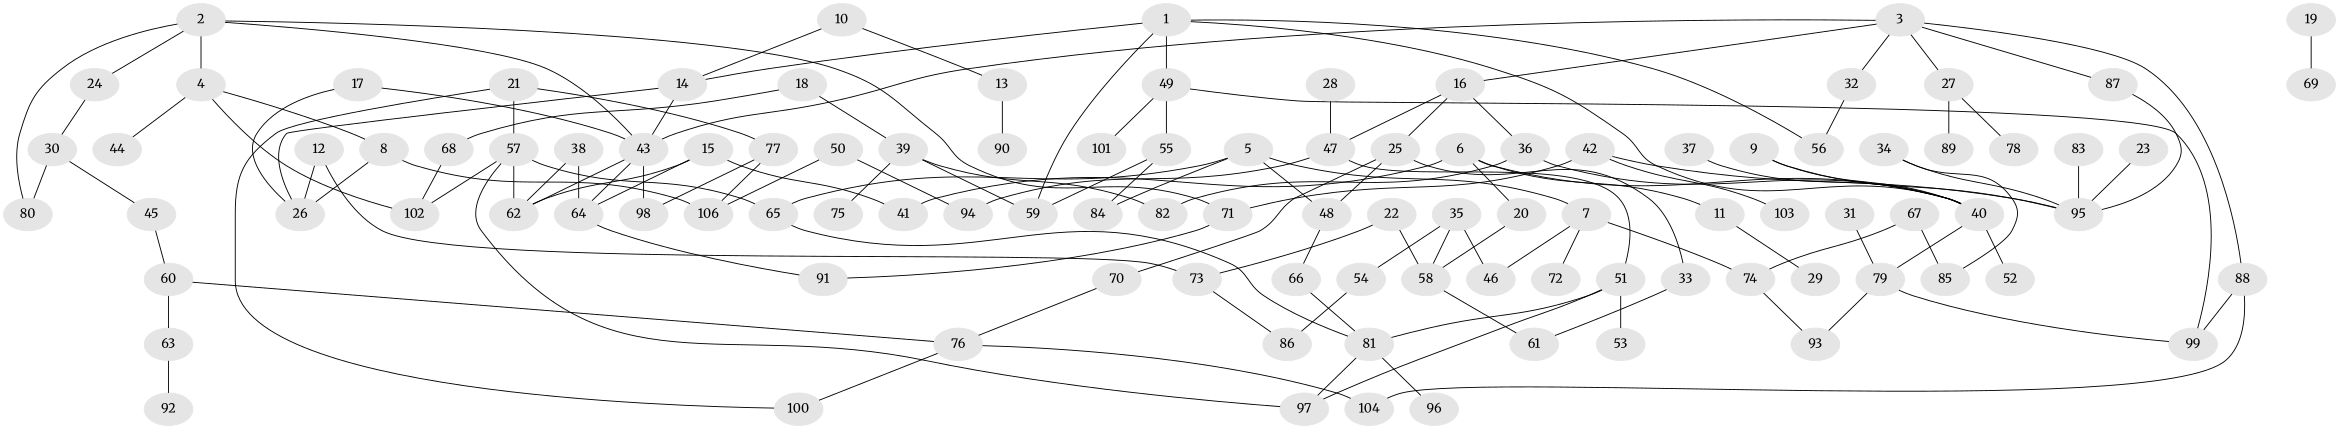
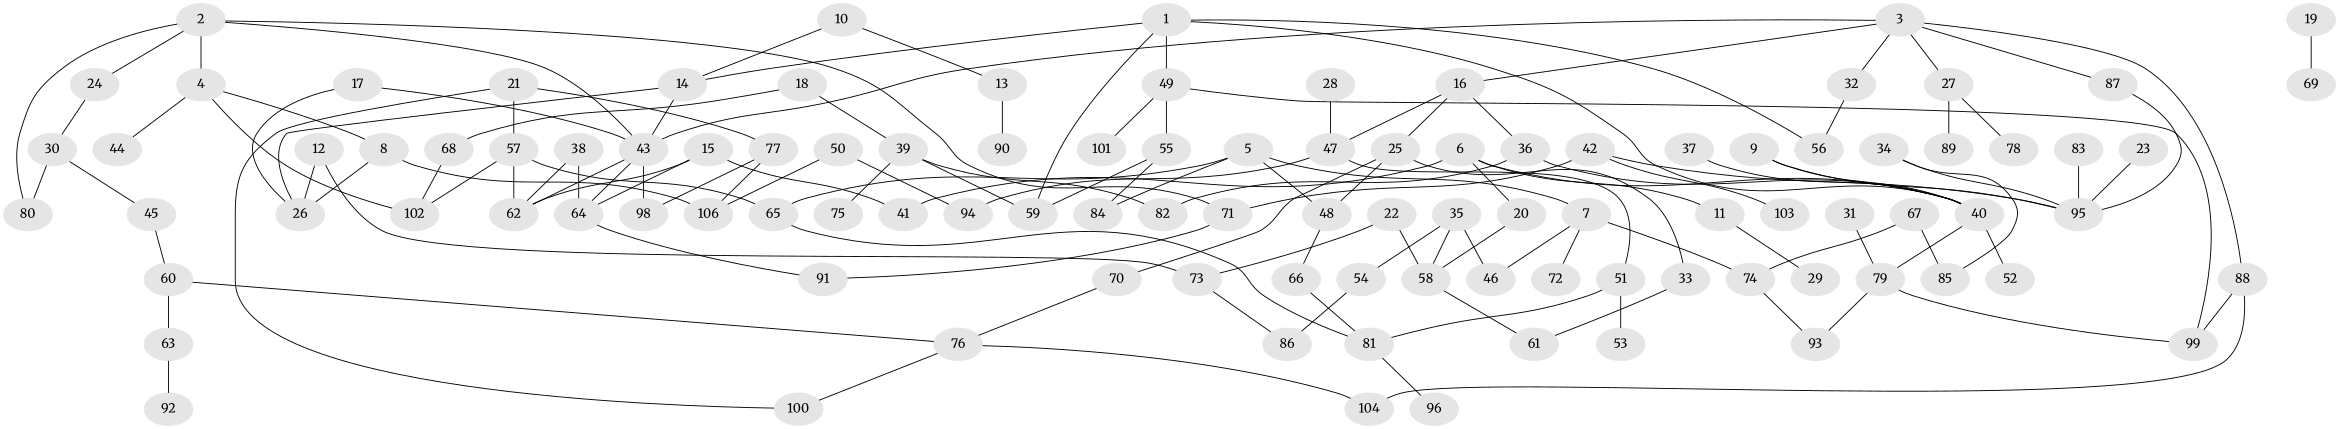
(1304, 409) -> none
